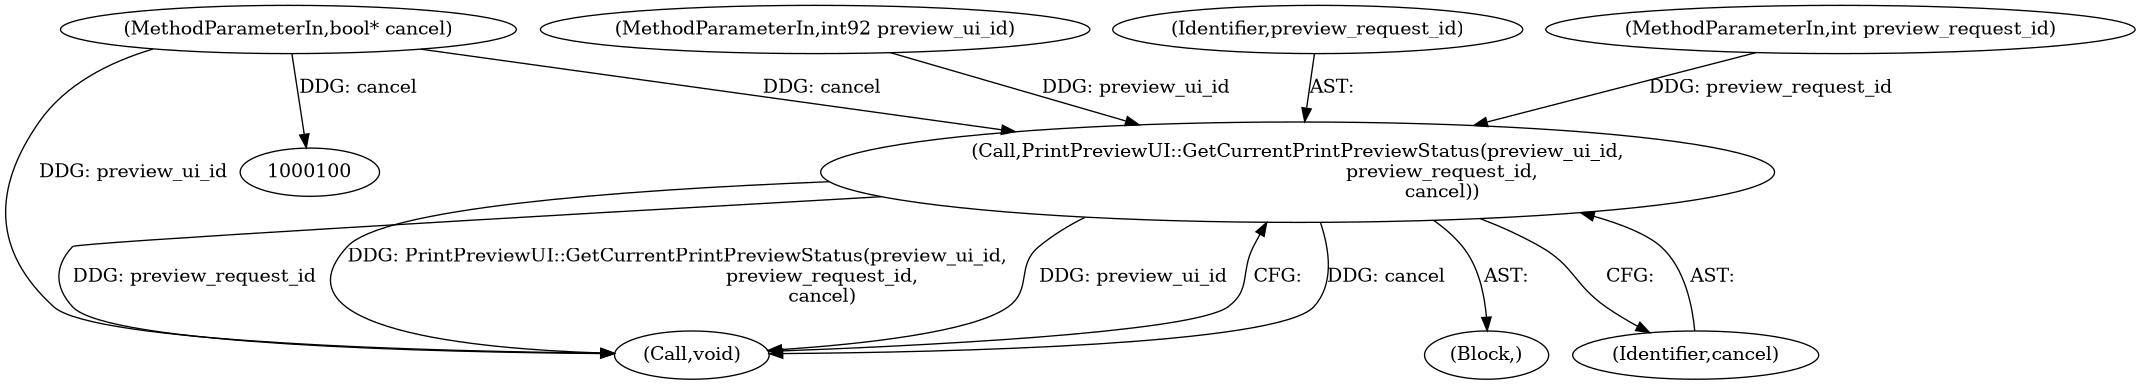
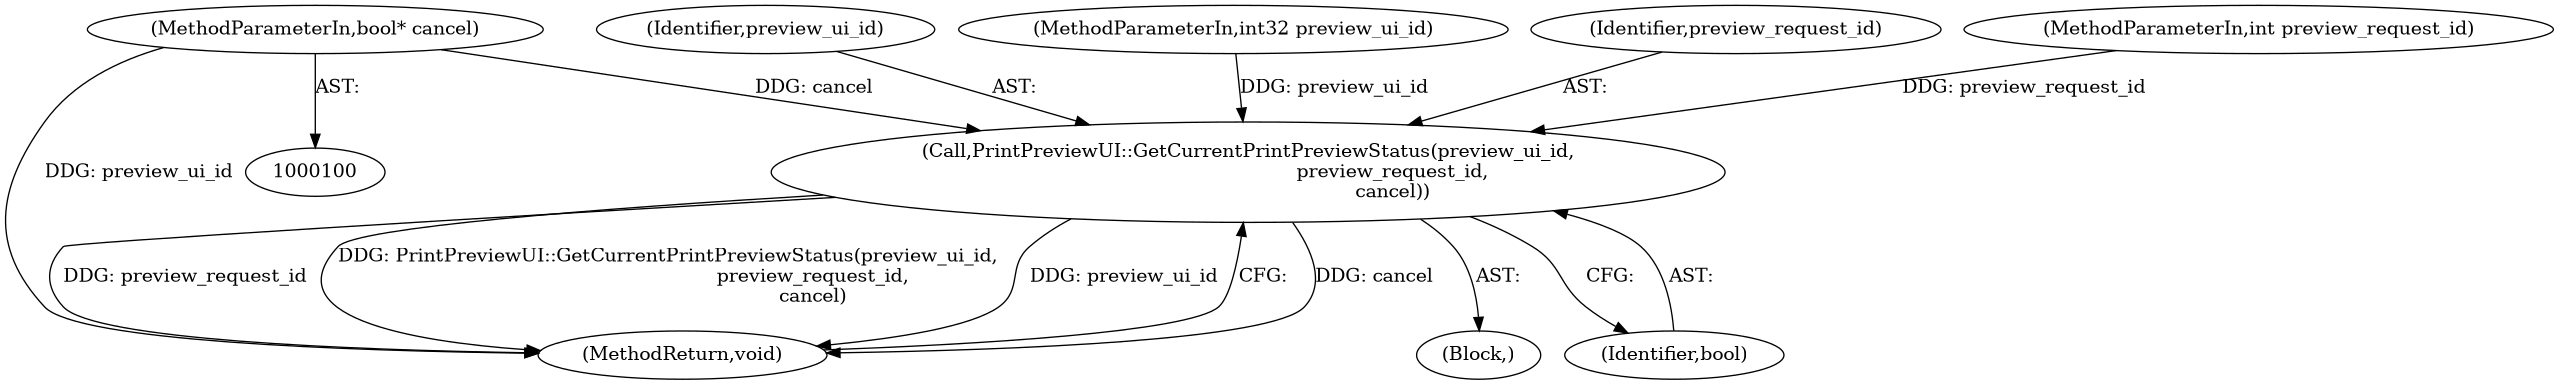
none -> (766, 29)
(815, 29) -> (1233, 29)
(358, 88) -> (341, 88)
(692, 355) -> (683, 355)
(1696, 355) -> (1674, 355)
